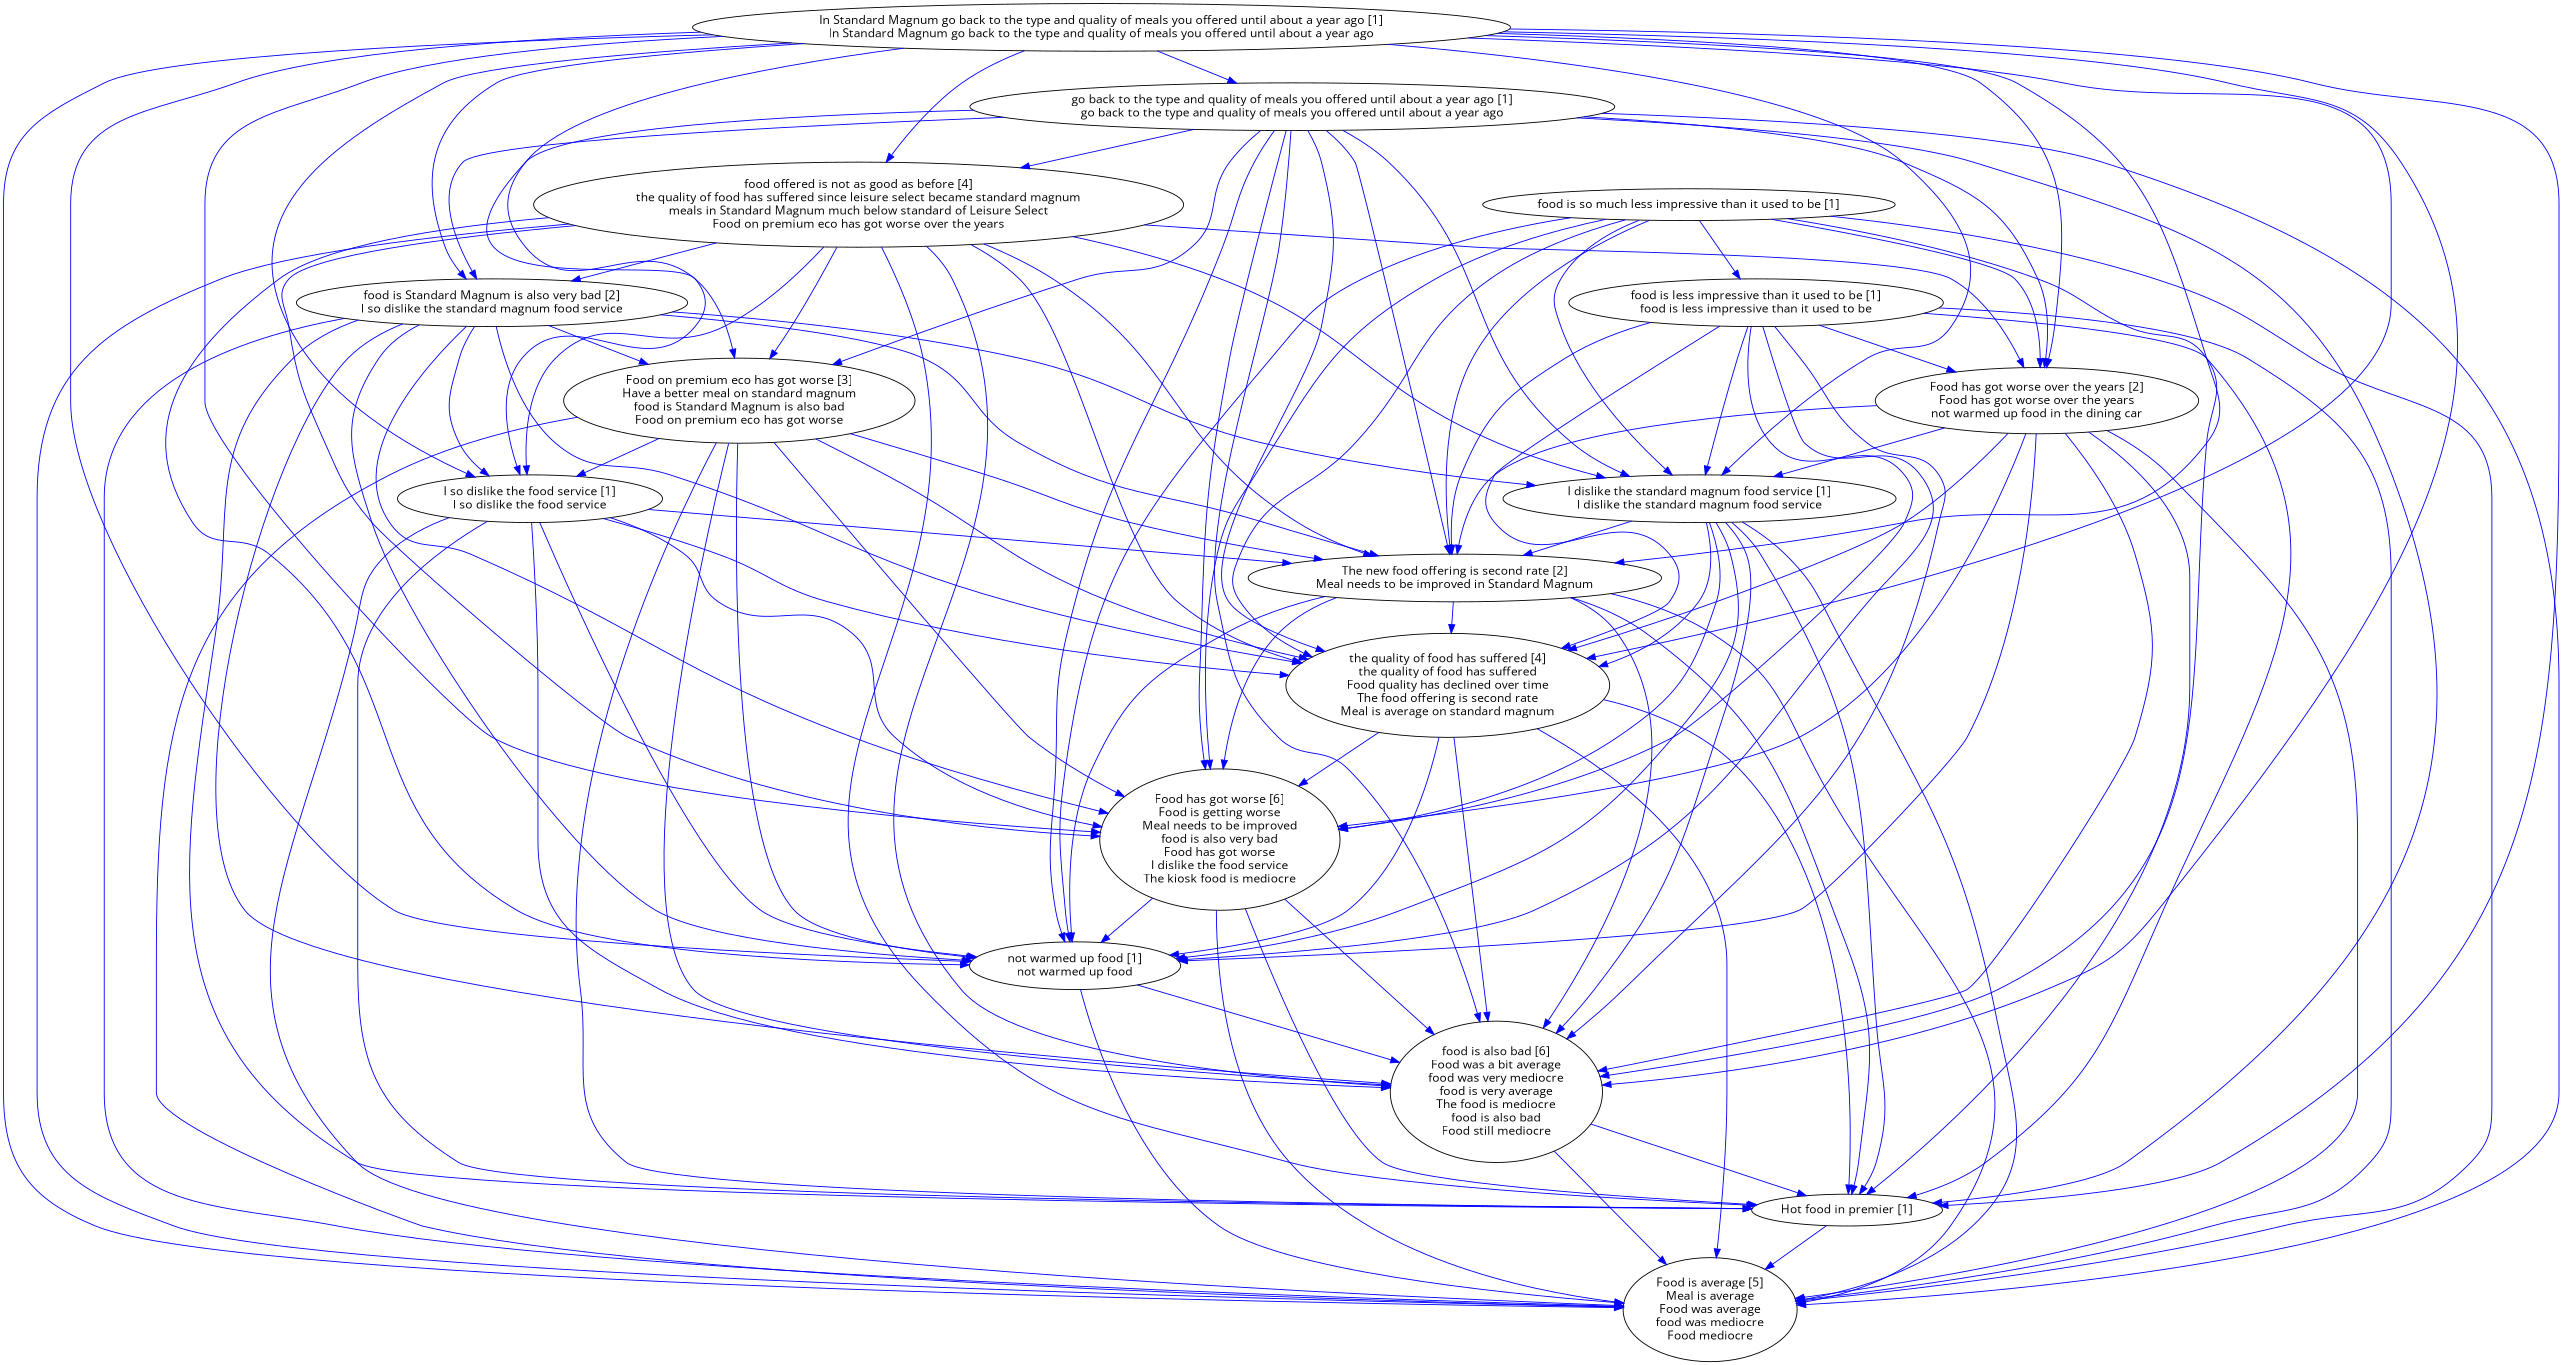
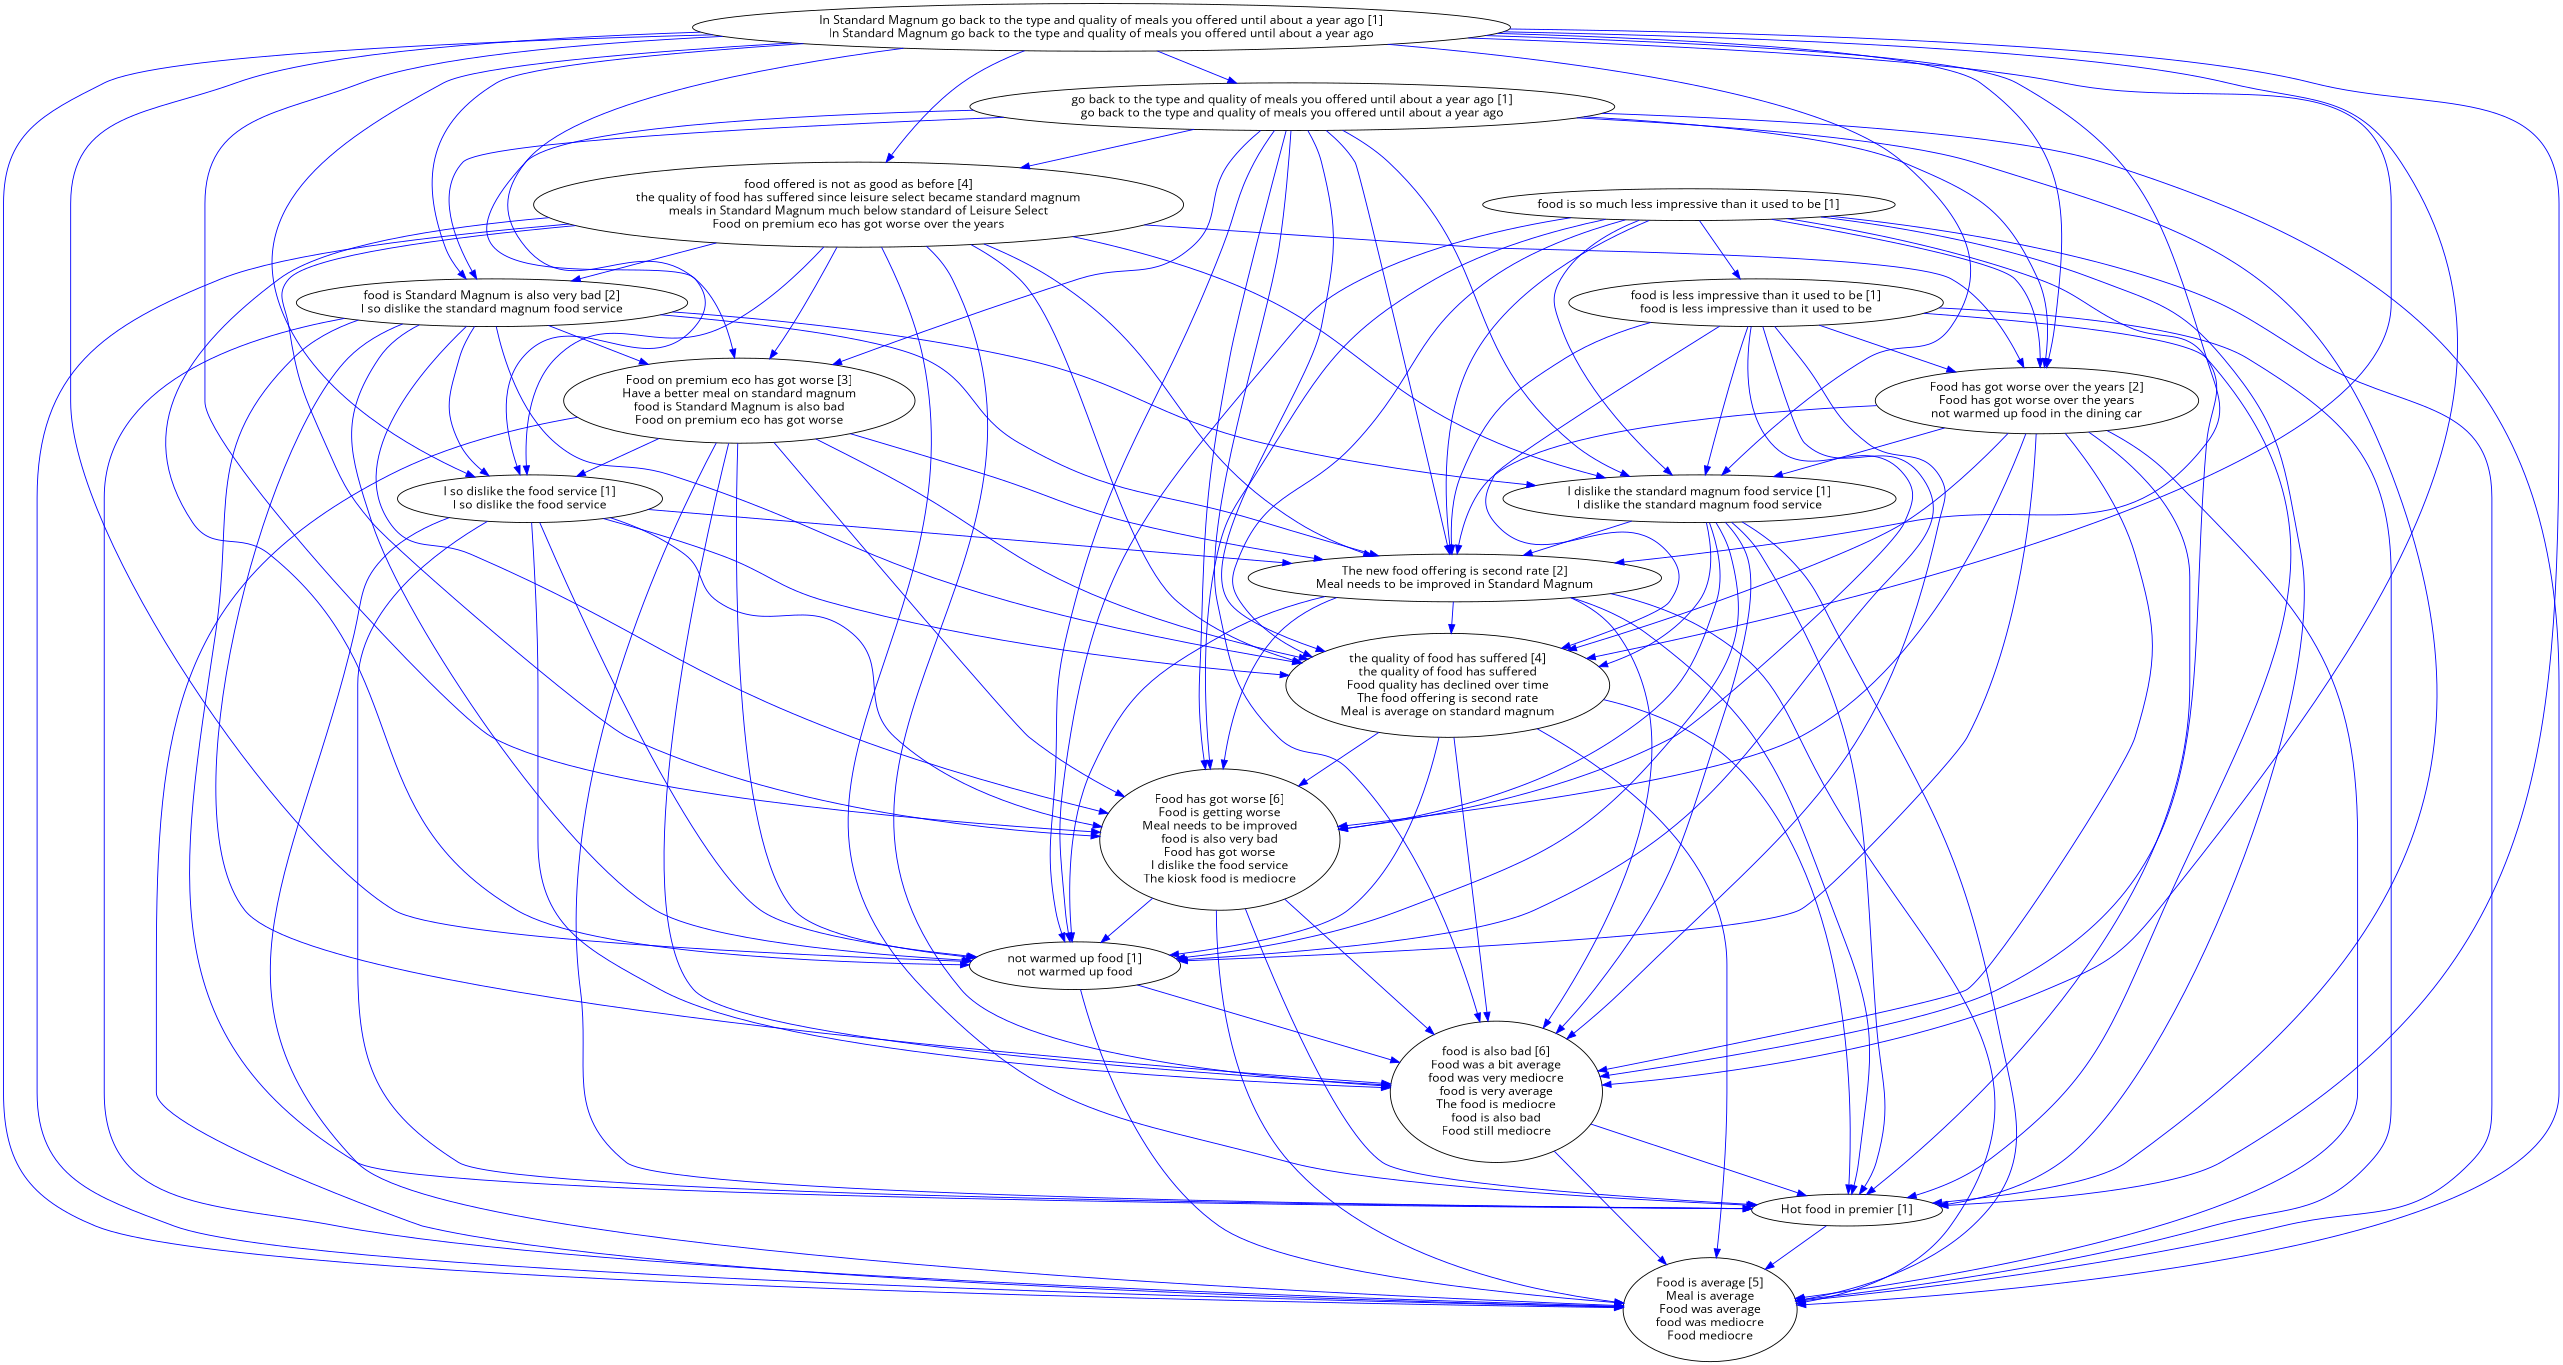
none -> (2302, 590)
